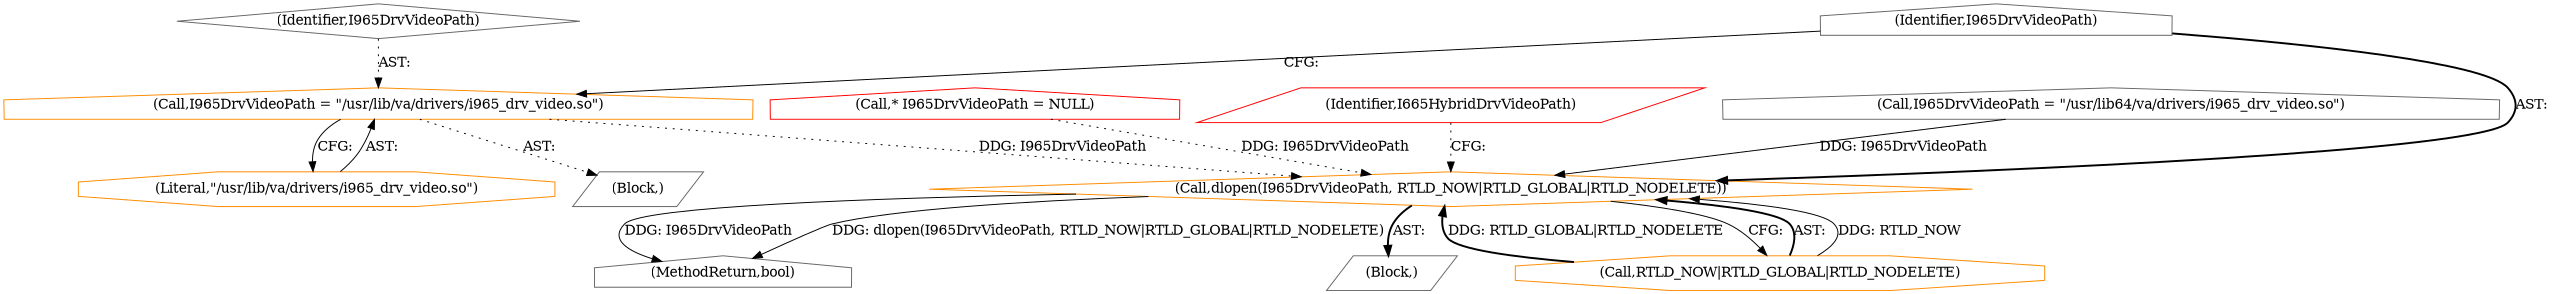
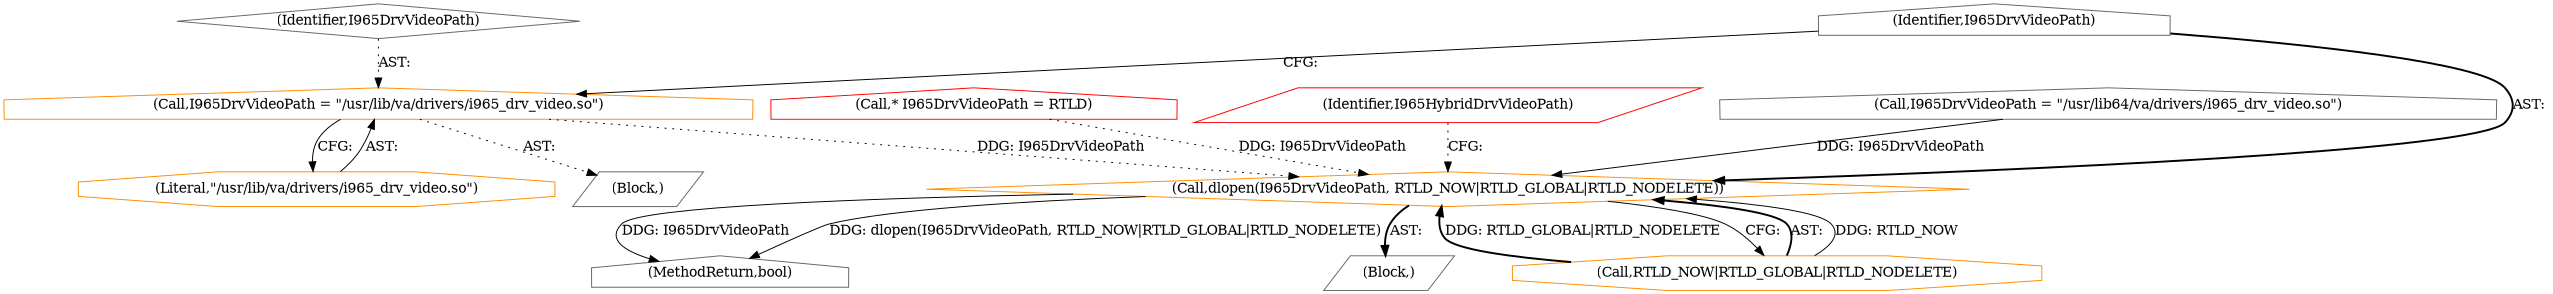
(975, 105) -> (974, 105)
(1451, 105) -> (1448, 105)
